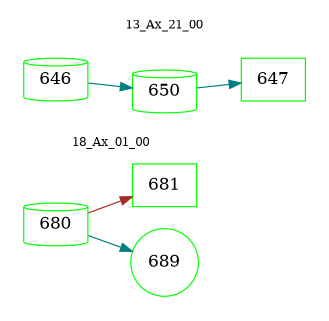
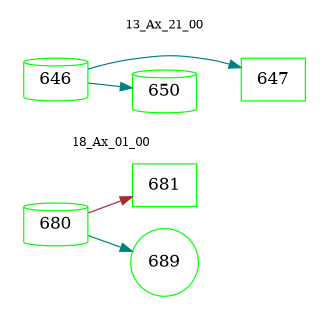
(213, 86) -> (159, 56)
